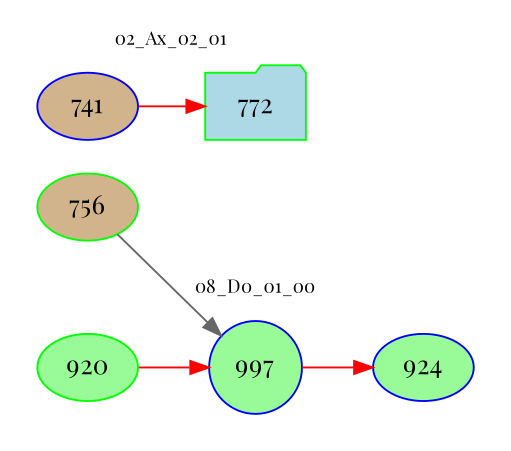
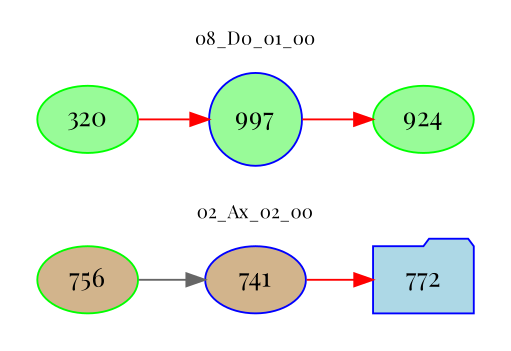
(172, 40) -> (256, 214)
(256, 106) -> (423, 280)
(167, 283) -> (162, 280)
(88, 367) -> (88, 119)
(423, 367) -> (423, 119)
